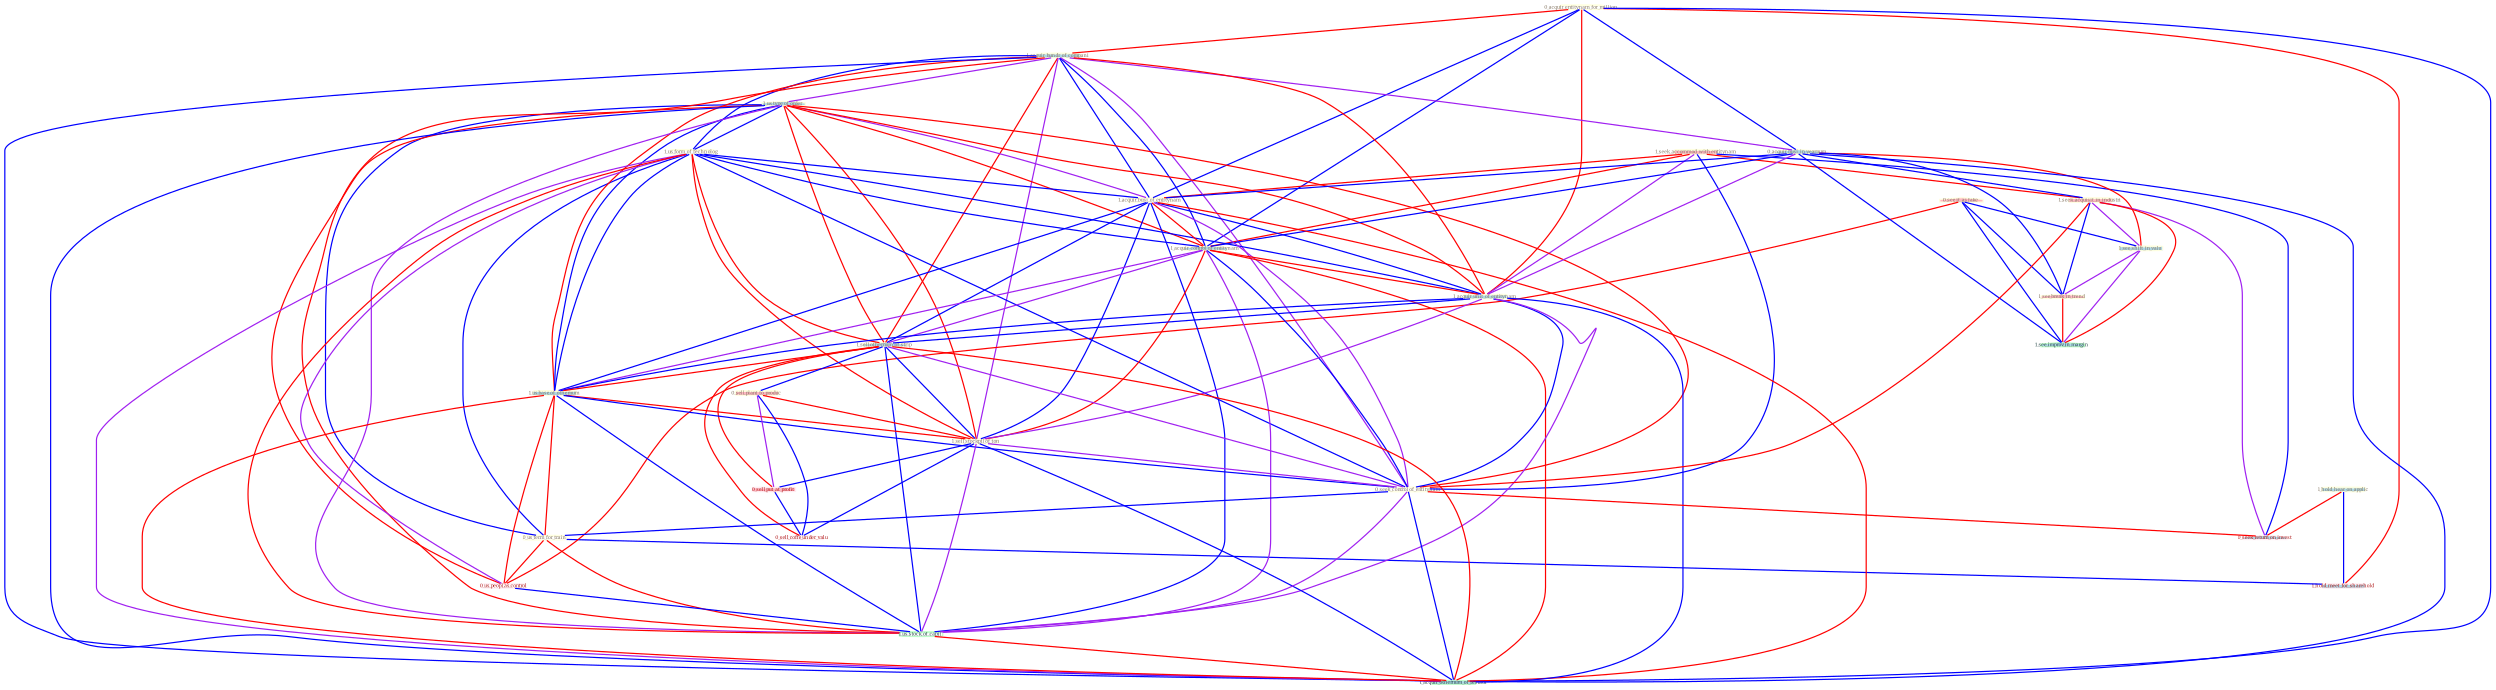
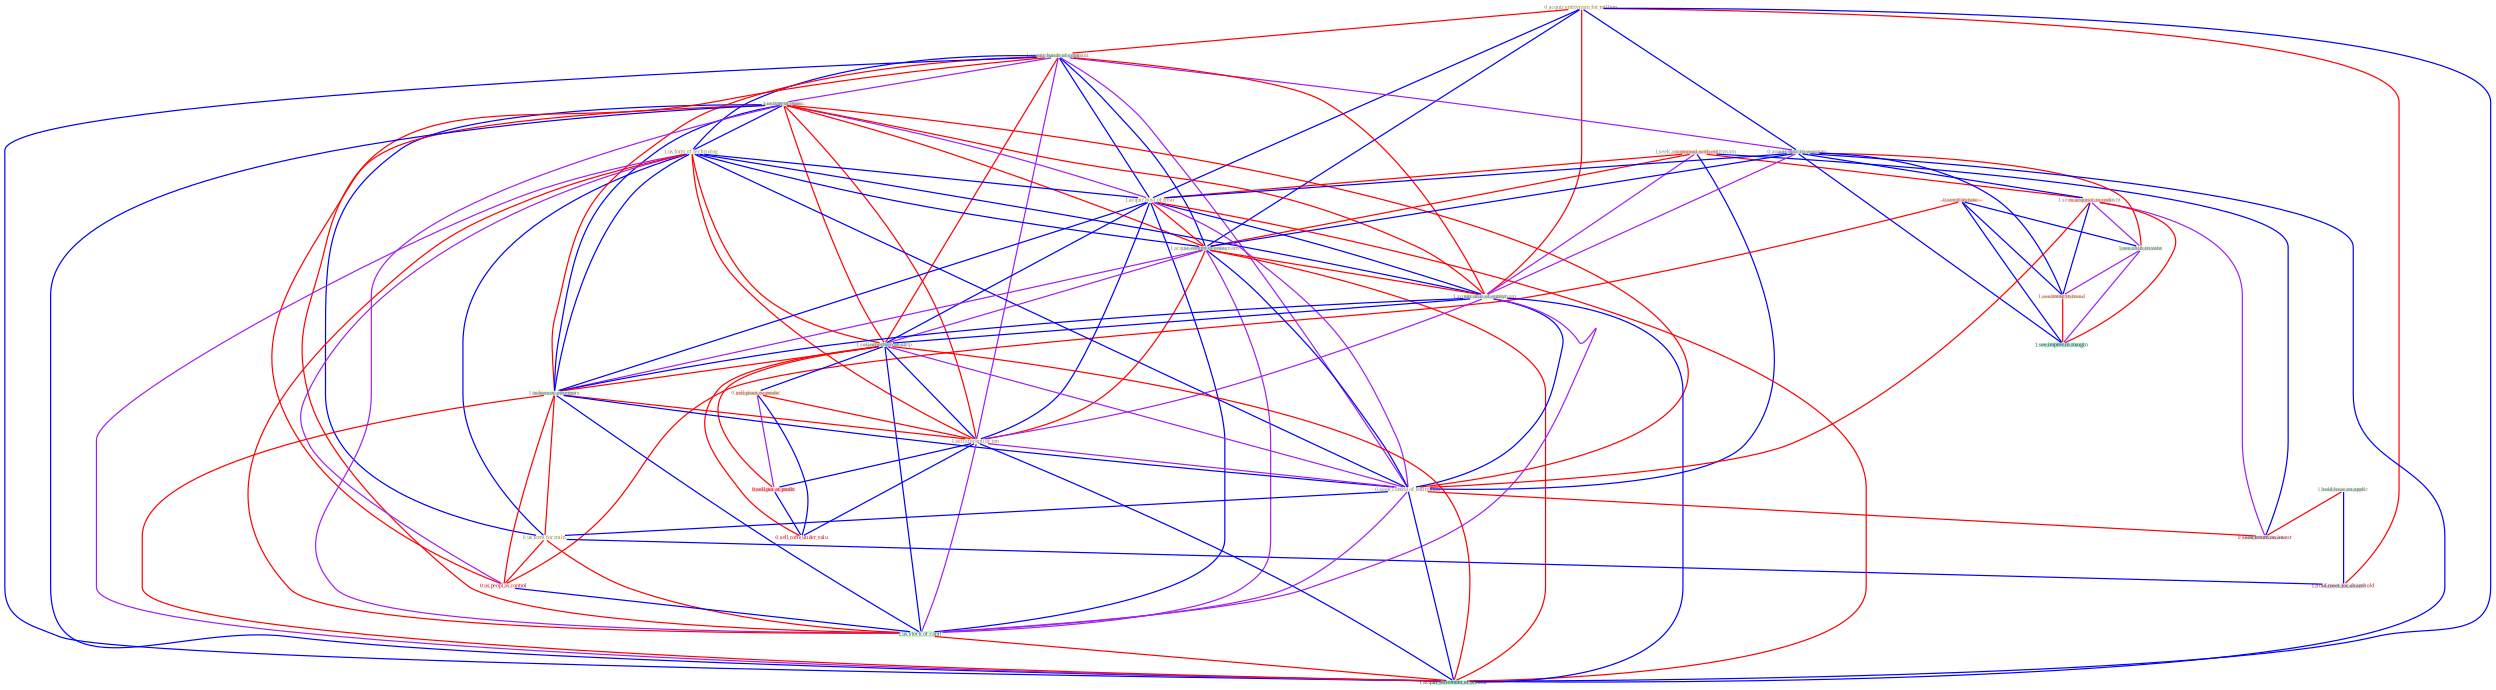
(1150, 200) -> (1150, 200)
